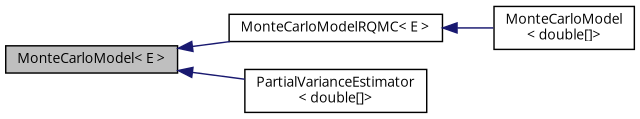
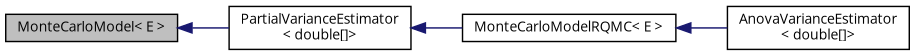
(564, 28) -> (818, 28)
(211, 44) -> (444, 28)
